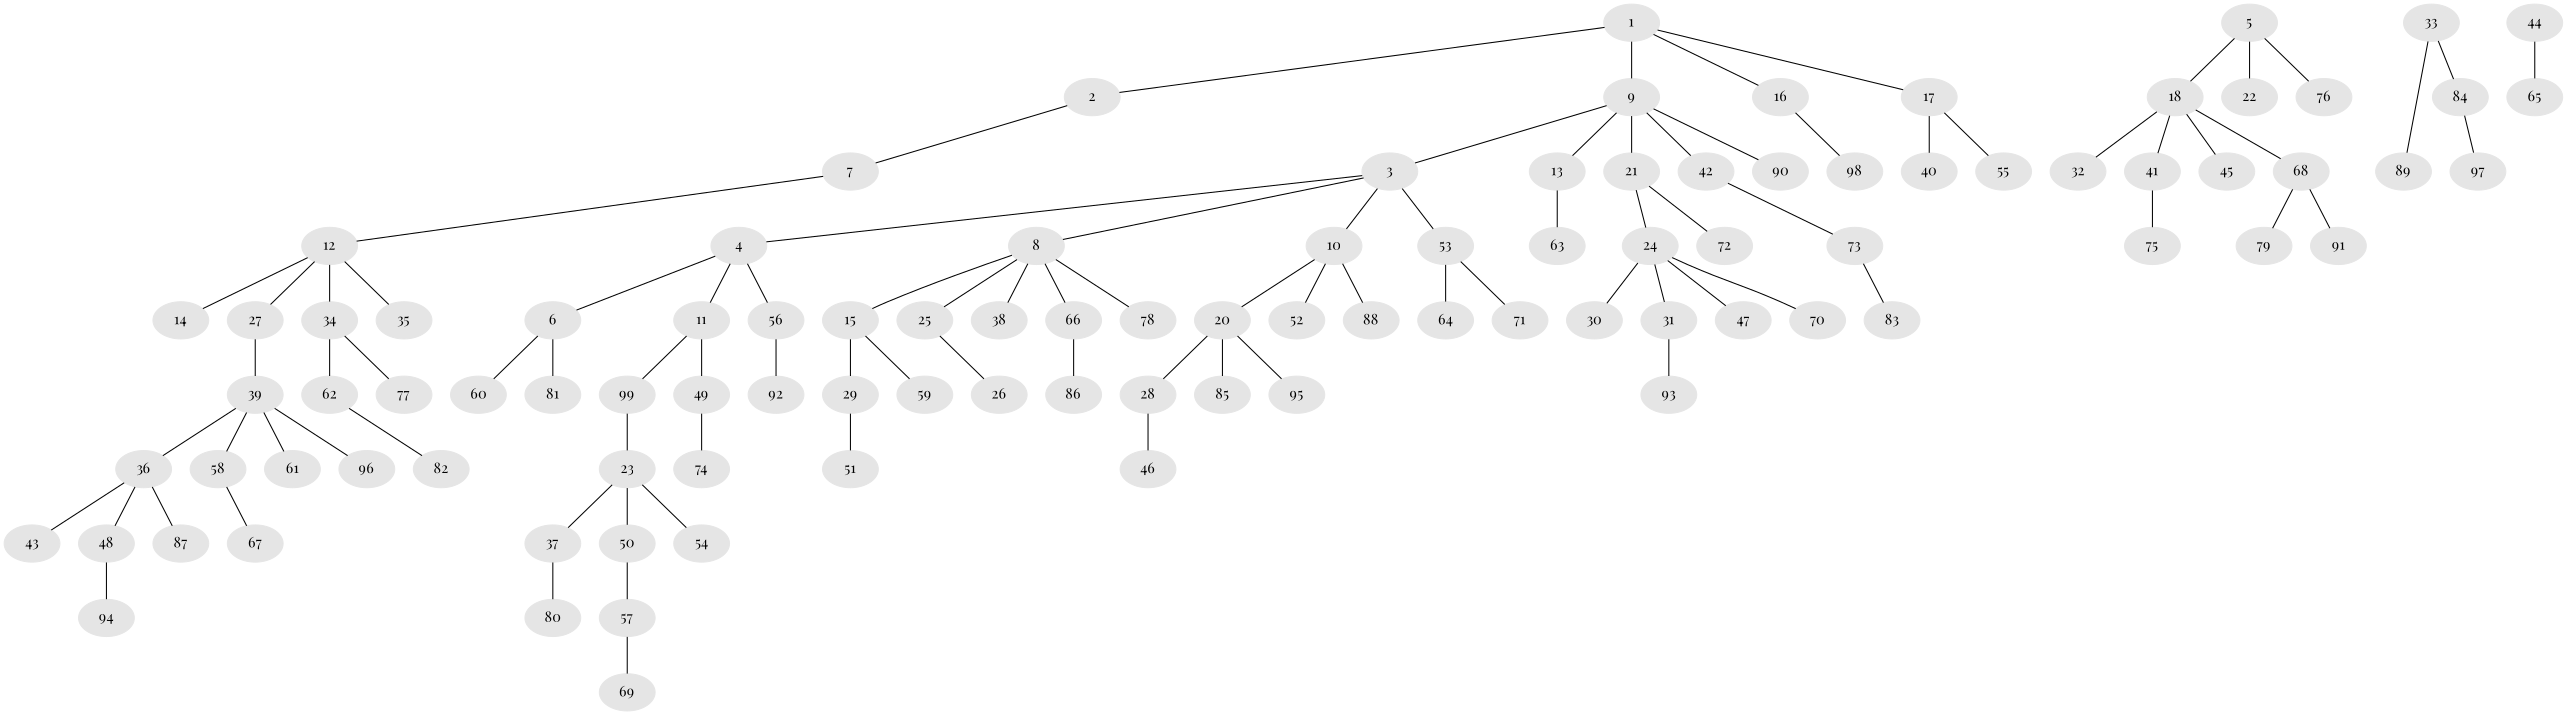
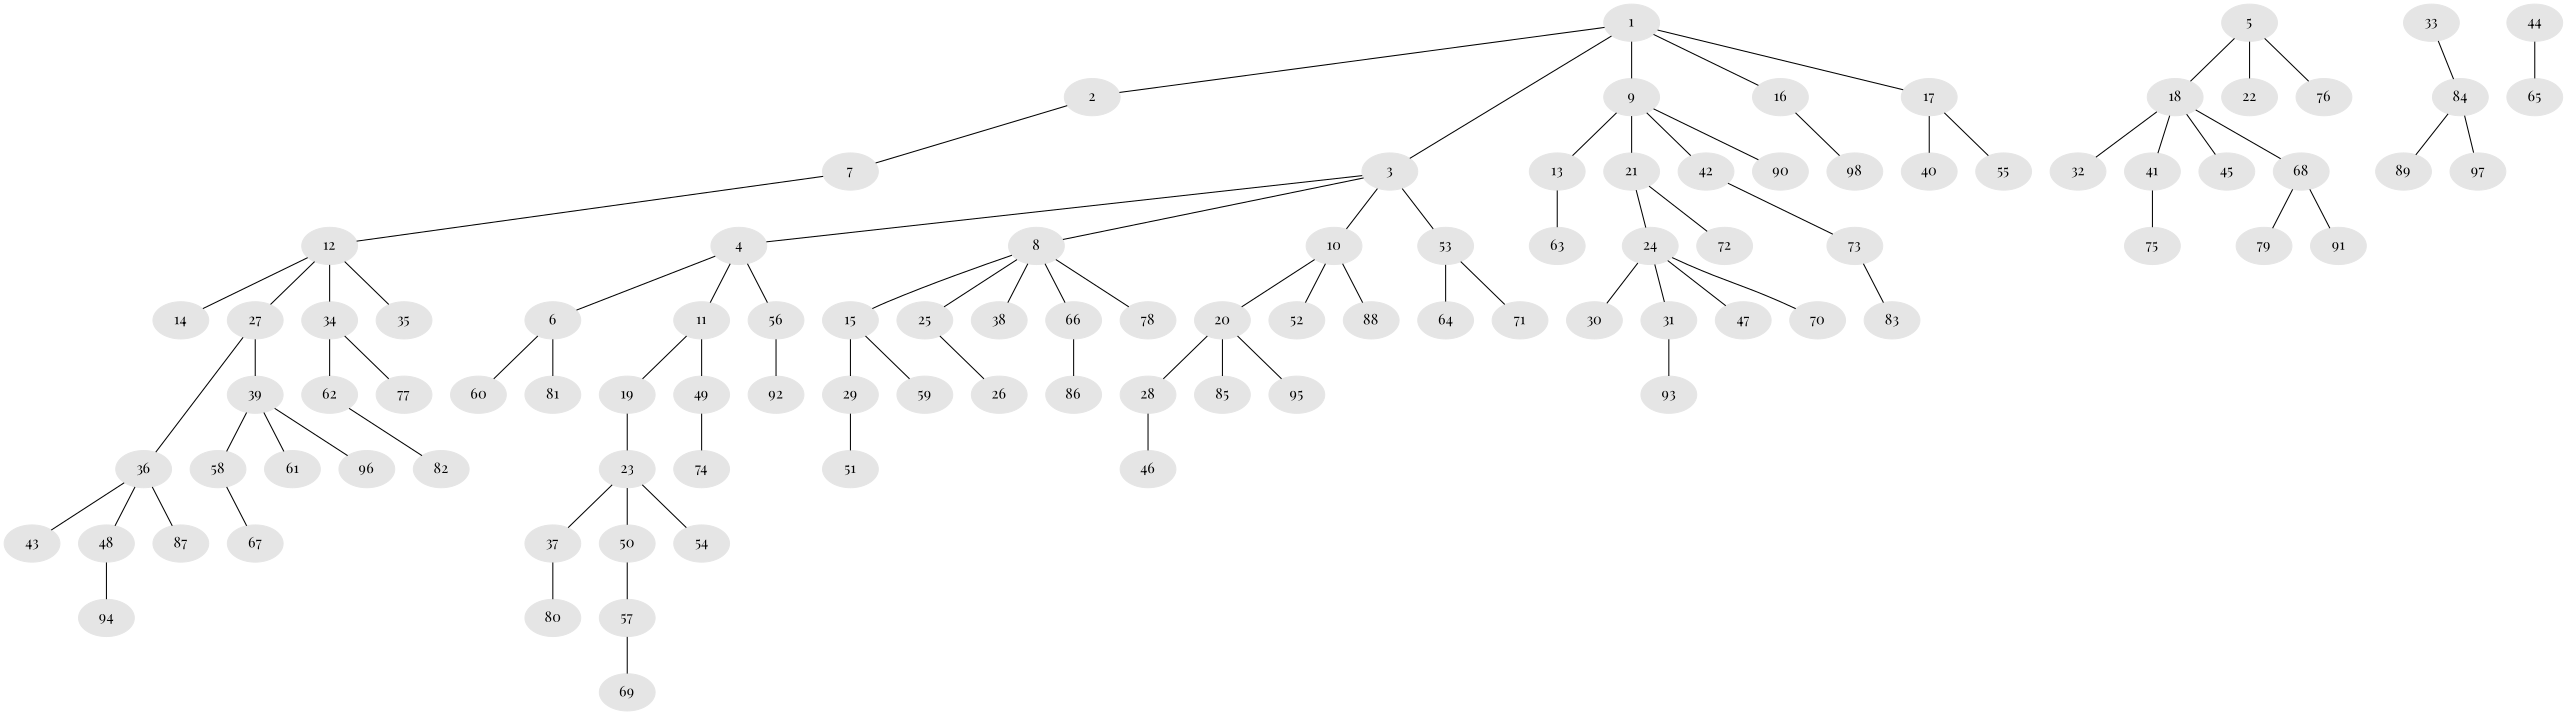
(2418, 97) -> (2432, 134)
(1511, 134) -> (1511, 97)
(627, 395) -> (627, 395)
(199, 432) -> (199, 395)
